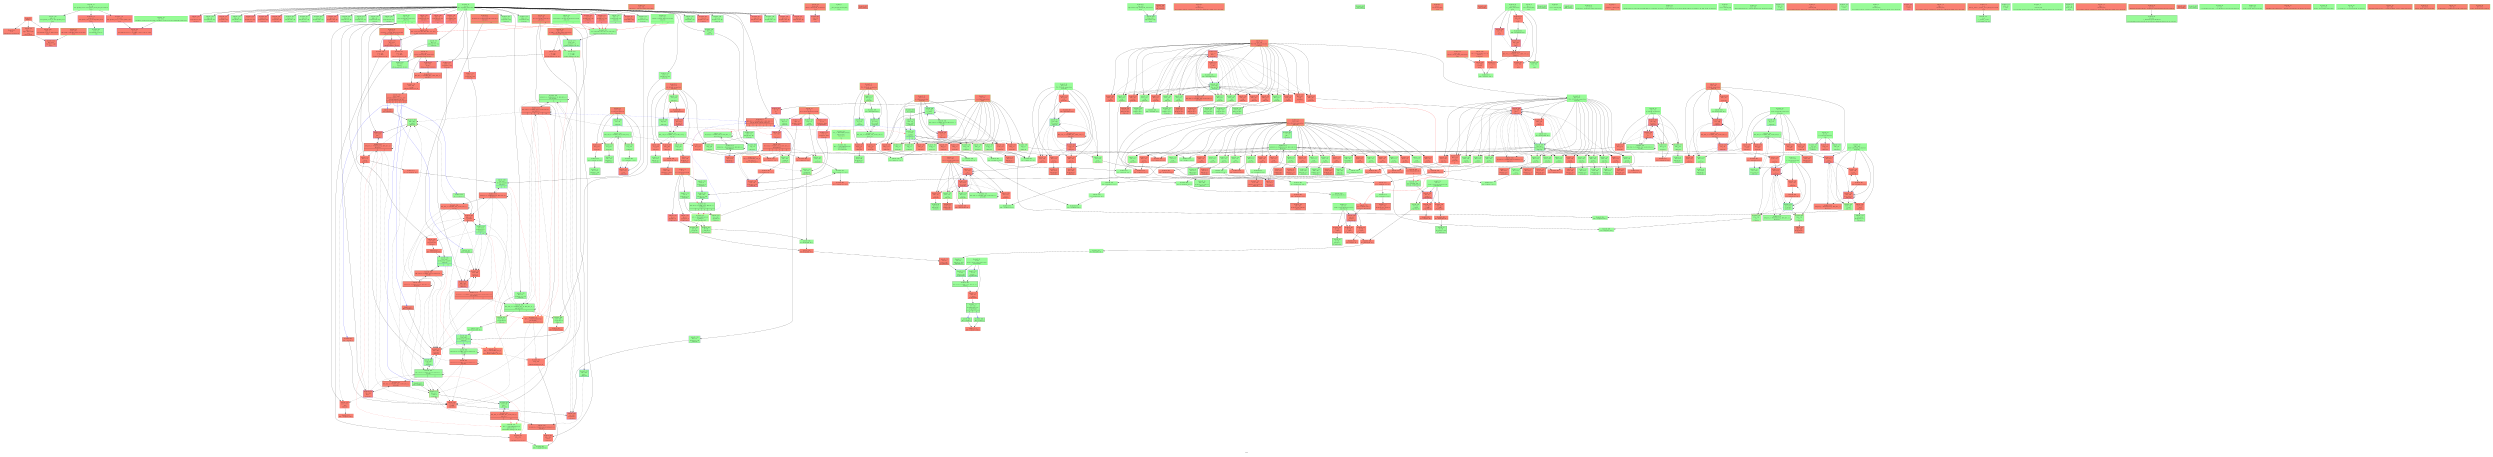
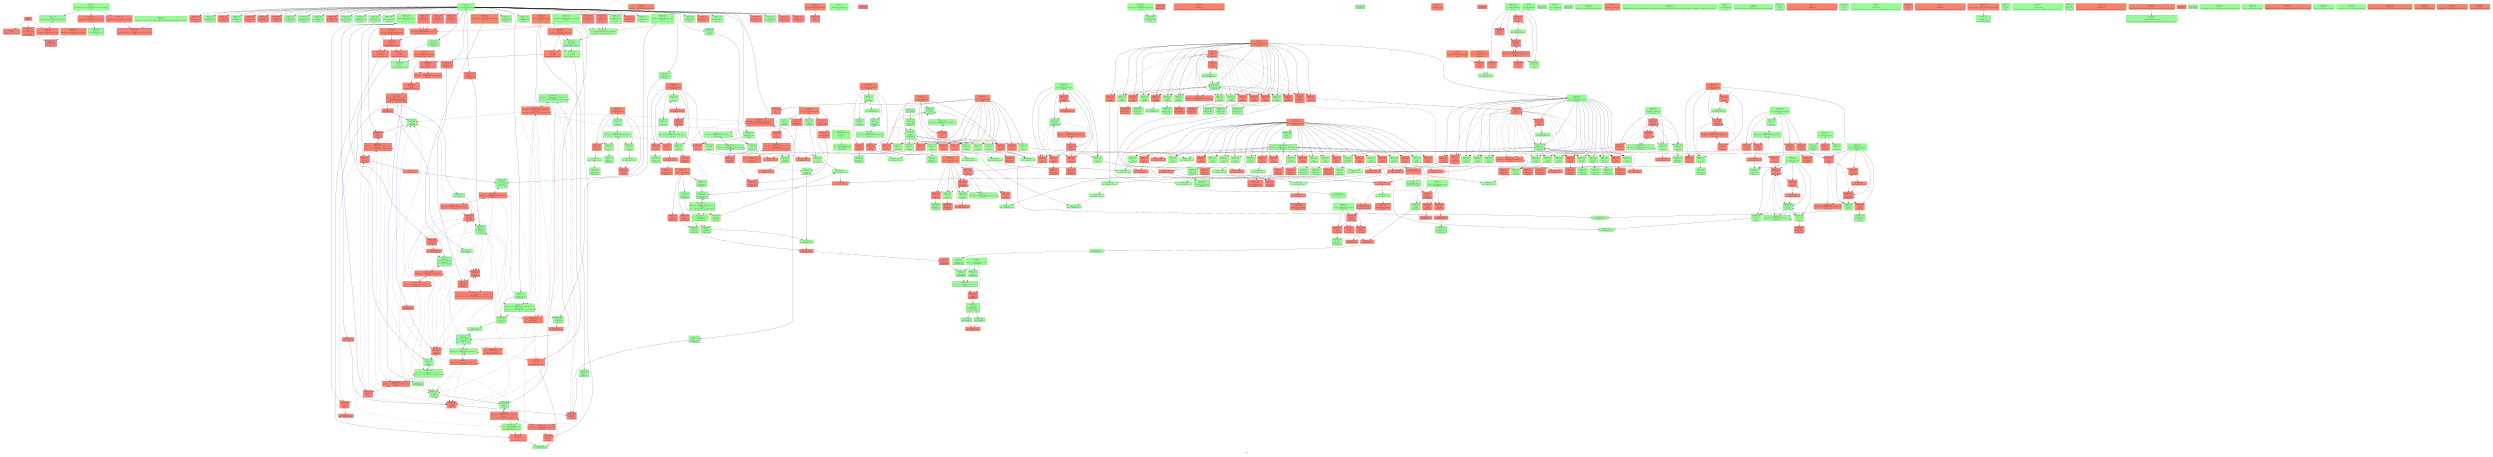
(1042, 128) -> (1065, 105)
none -> (932, 159)
(973, 308) -> (973, 308)
